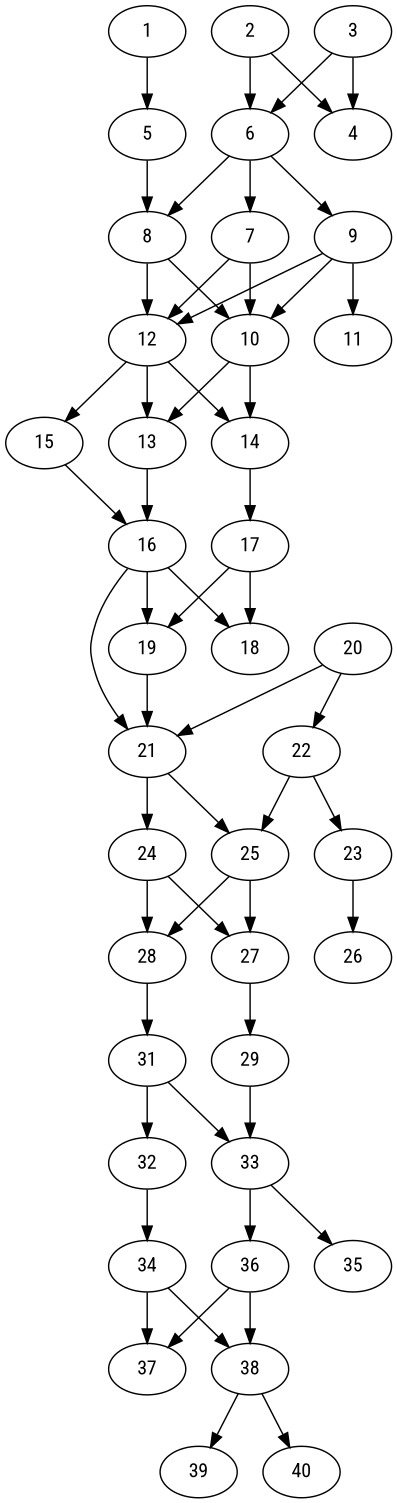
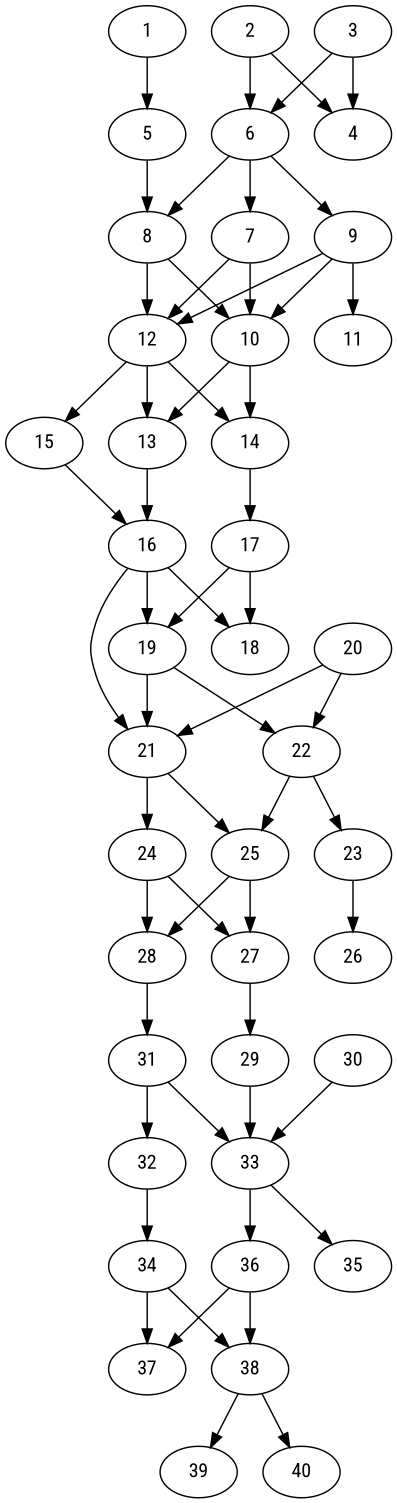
none -> (219, 696)
none -> (353, 1060)
